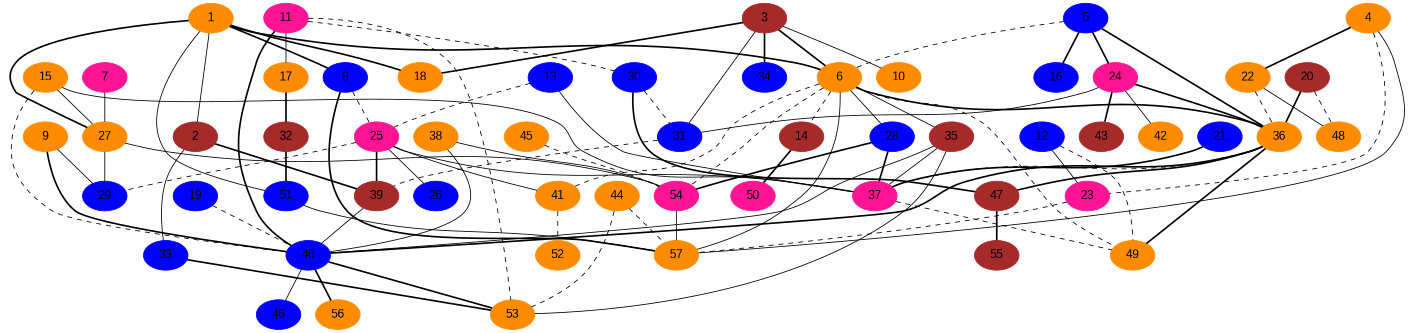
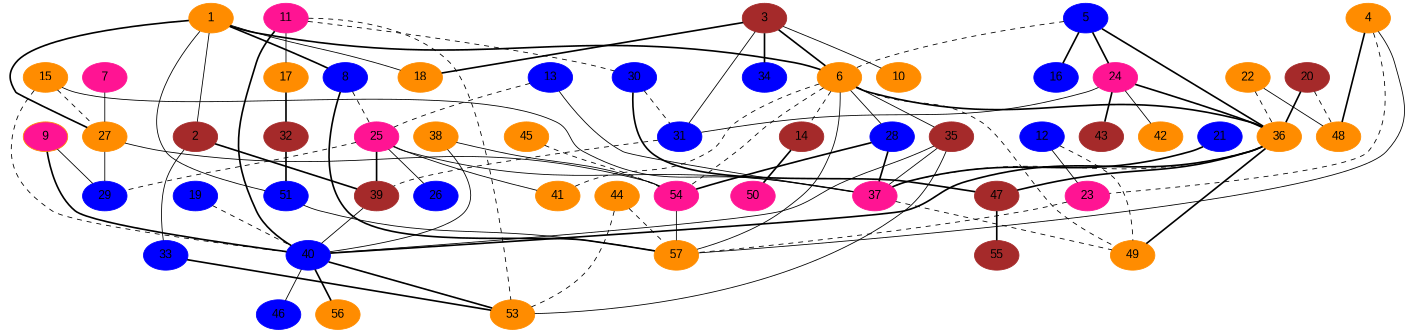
(316, 48) -> (316, 48)
(1308, 48) -> (1353, 77)
(75, 107) -> (75, 107)
(45, 137) -> (45, 137)
(558, 255) -> none
